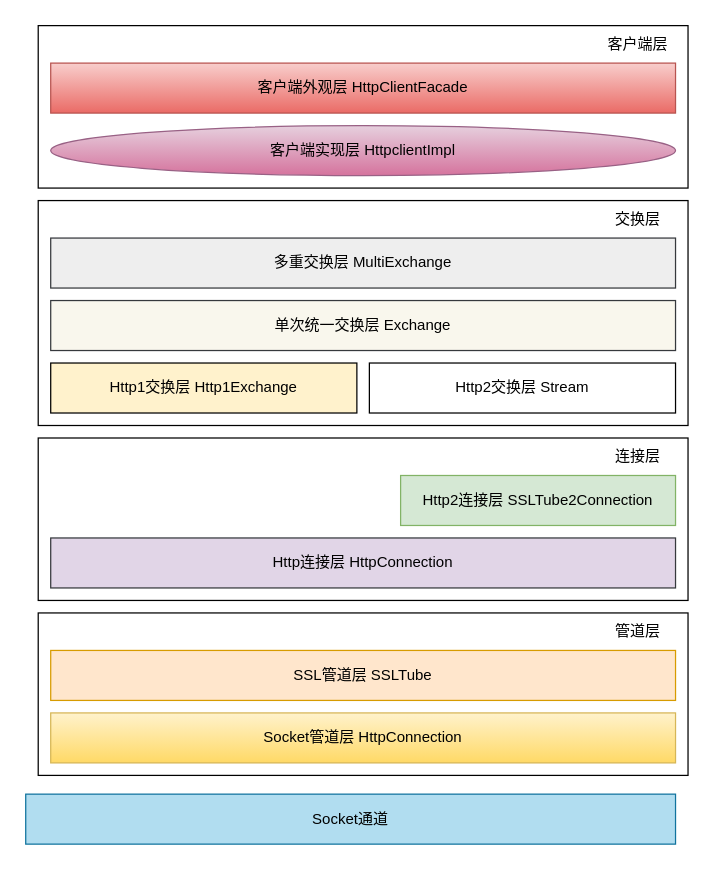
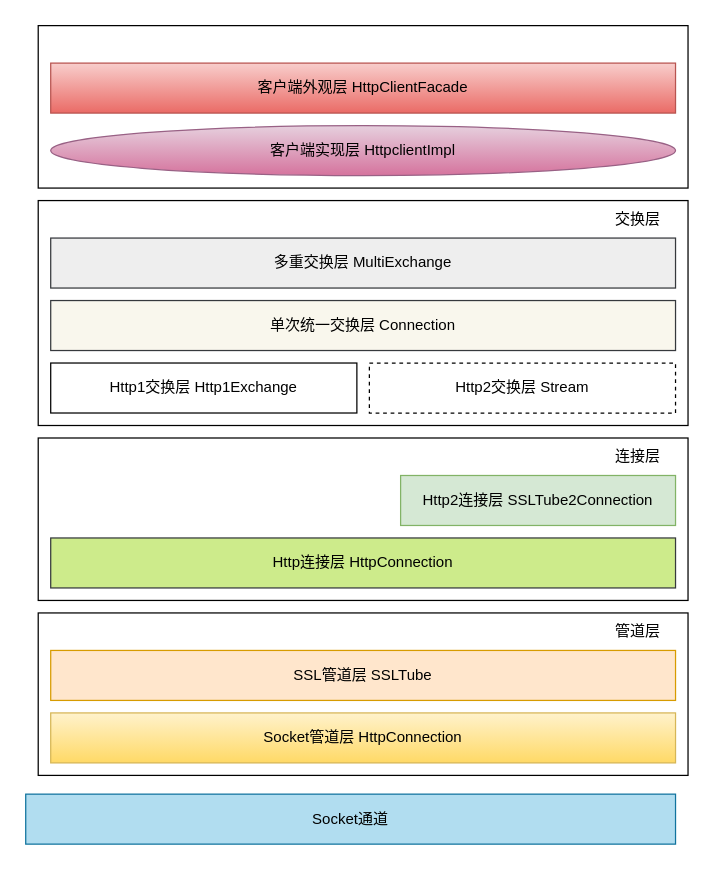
(638, 44) -> none
(363, 326) -> (363, 326)
(204, 388) -> (204, 388)
(523, 388) -> (523, 388)
(363, 563) -> (363, 563)
